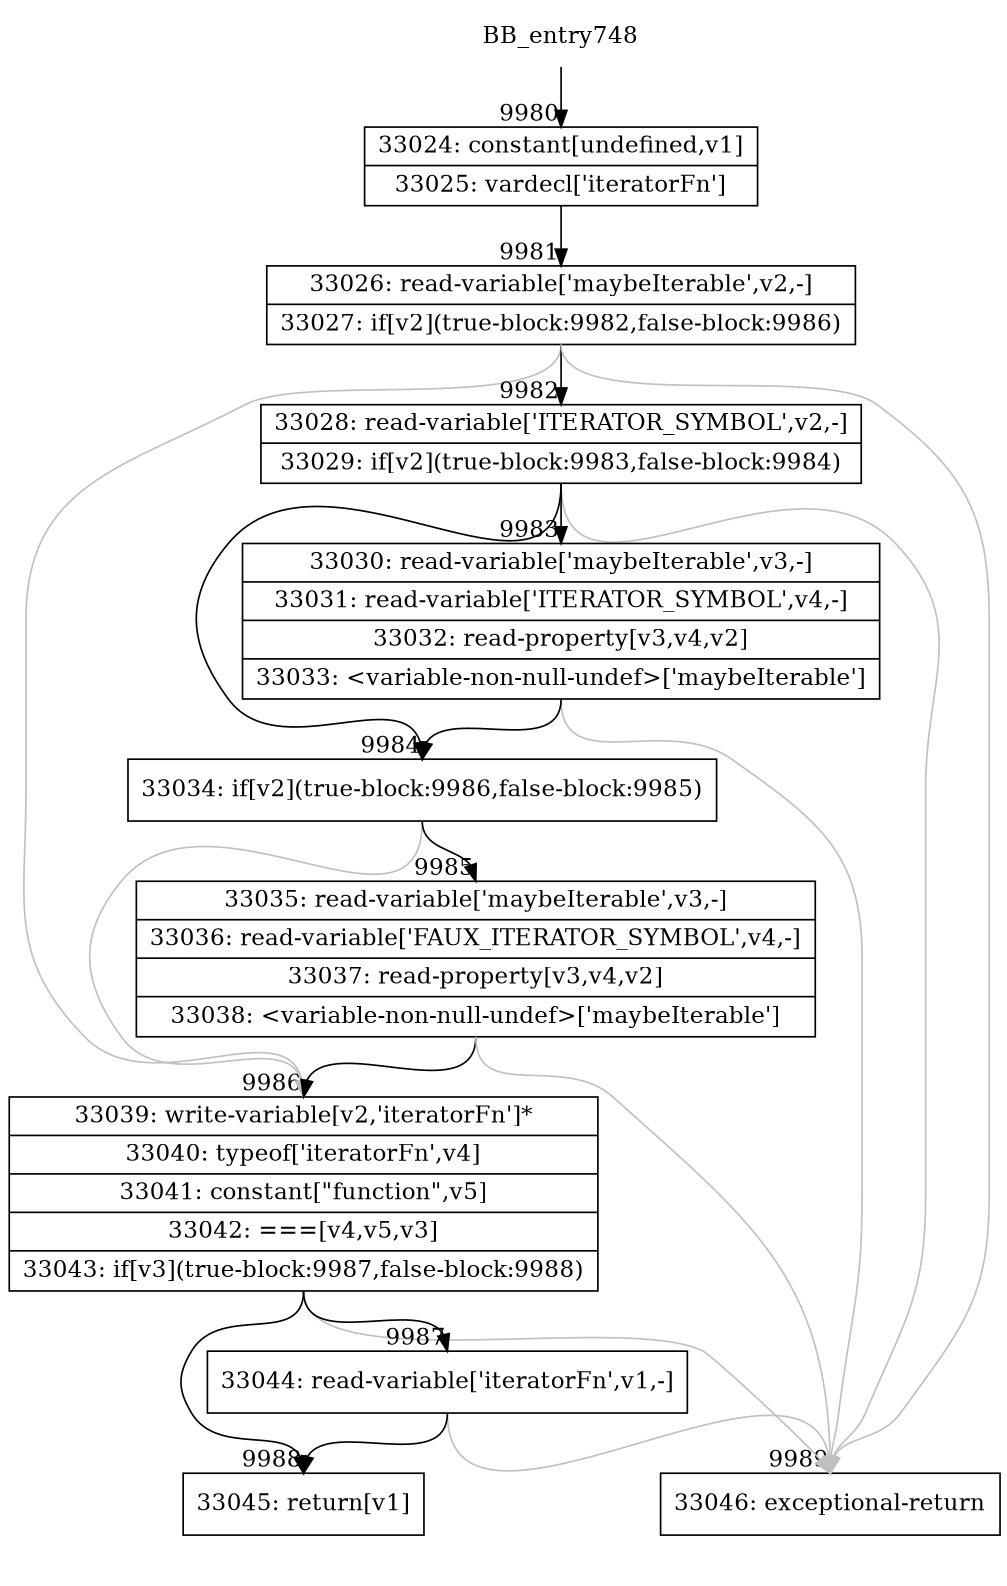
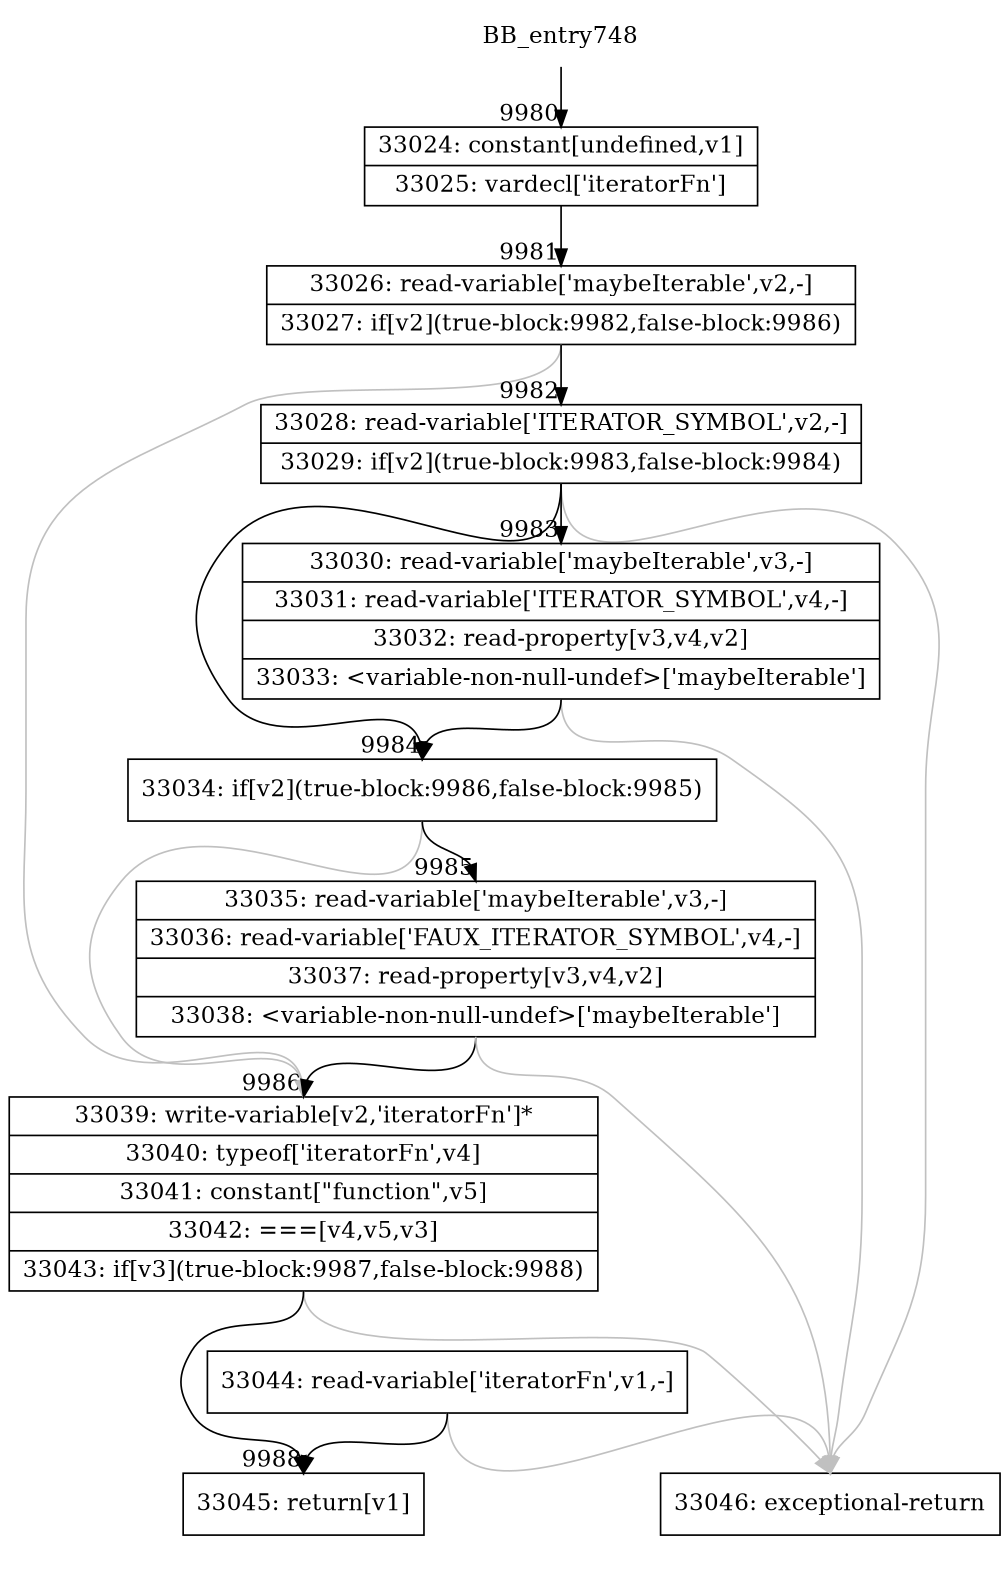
(989, 774) -> none
(367, 1322) -> none
